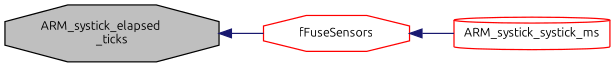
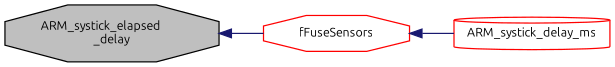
(112, 33) -> (112, 33)
(532, 33) -> (532, 33)
